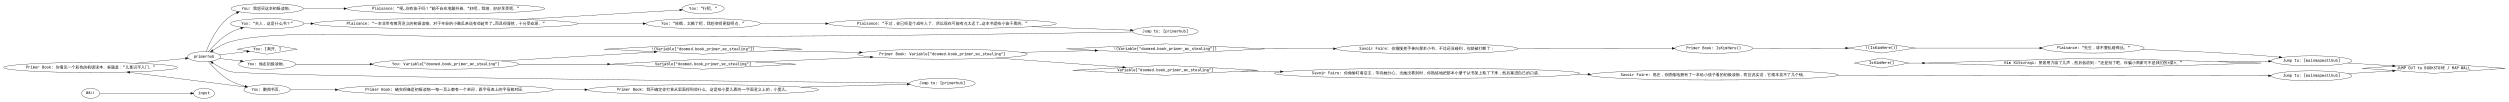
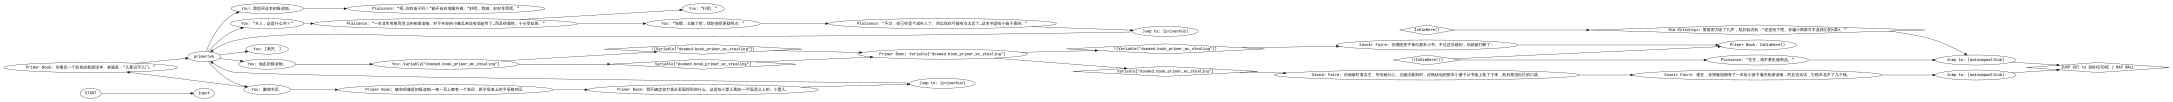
(1799, 48) -> (1585, 53)
(267, 49) -> (267, 49)
(91, 93) -> (91, 93)
